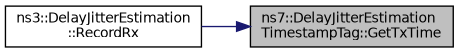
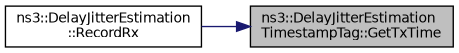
(352, 27) -> (352, 27)
